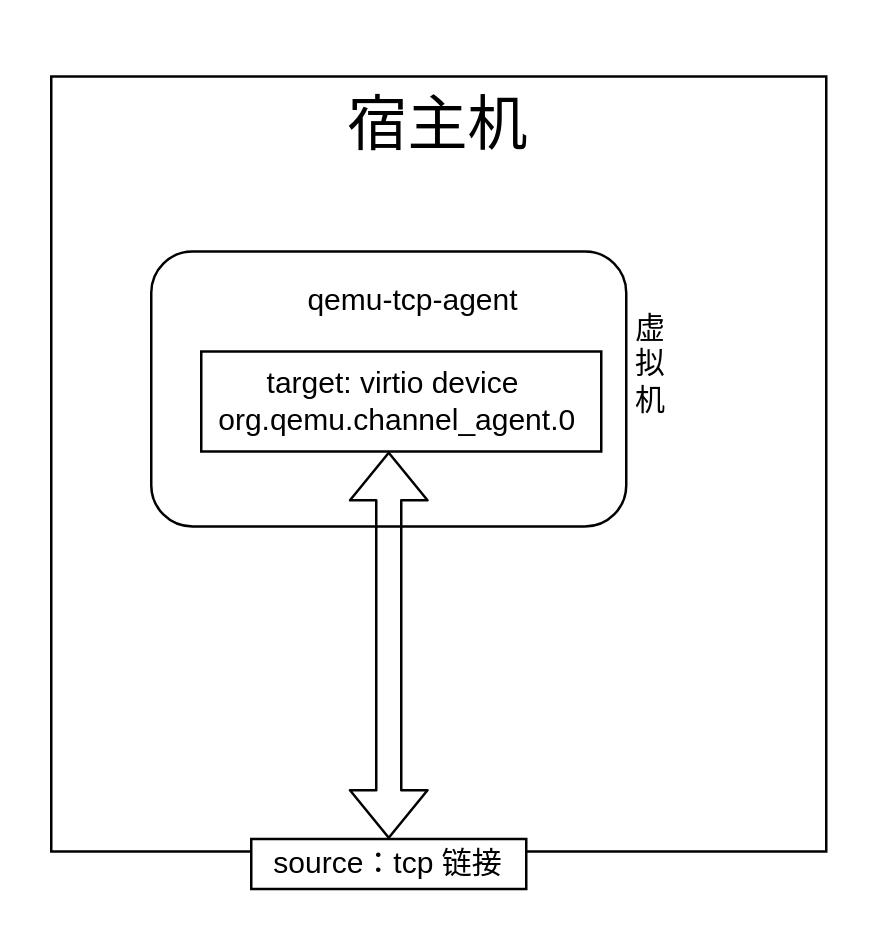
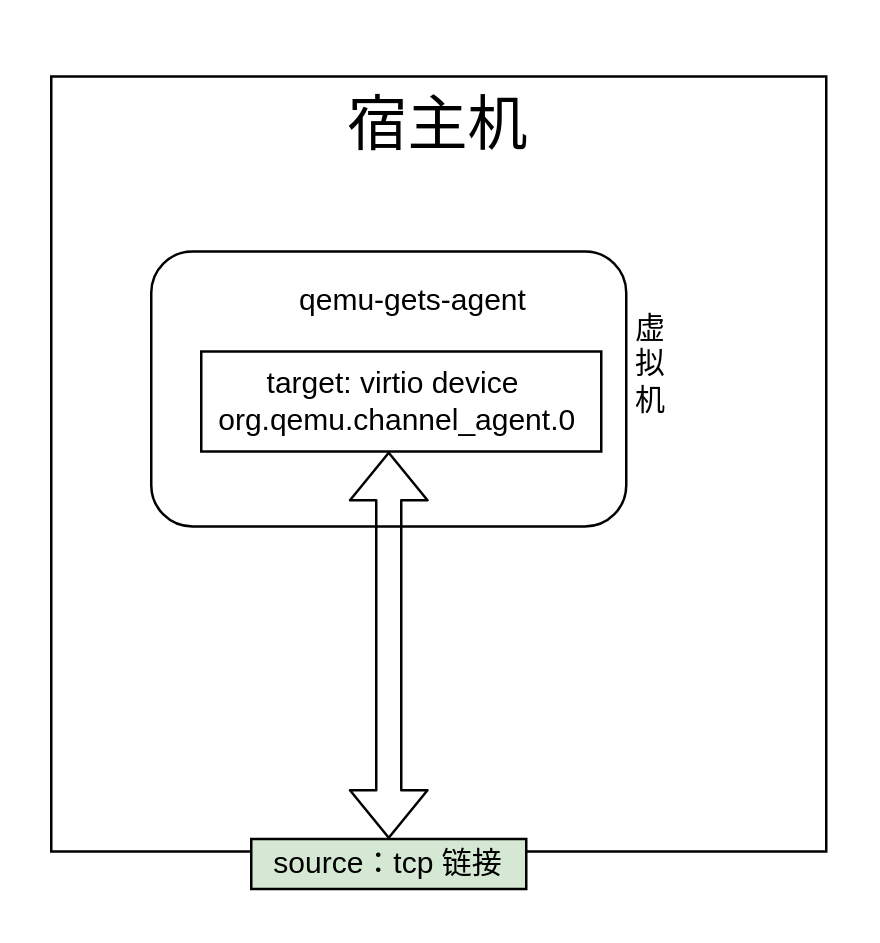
(414, 301) -> (414, 301)
(389, 864) -> (389, 864)
